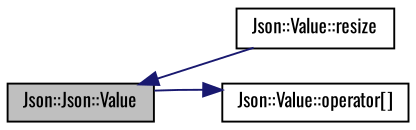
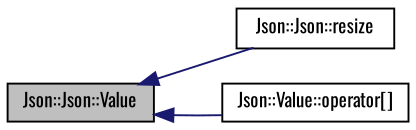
(315, 29) -> (315, 29)
(179, 90) -> (198, 115)
